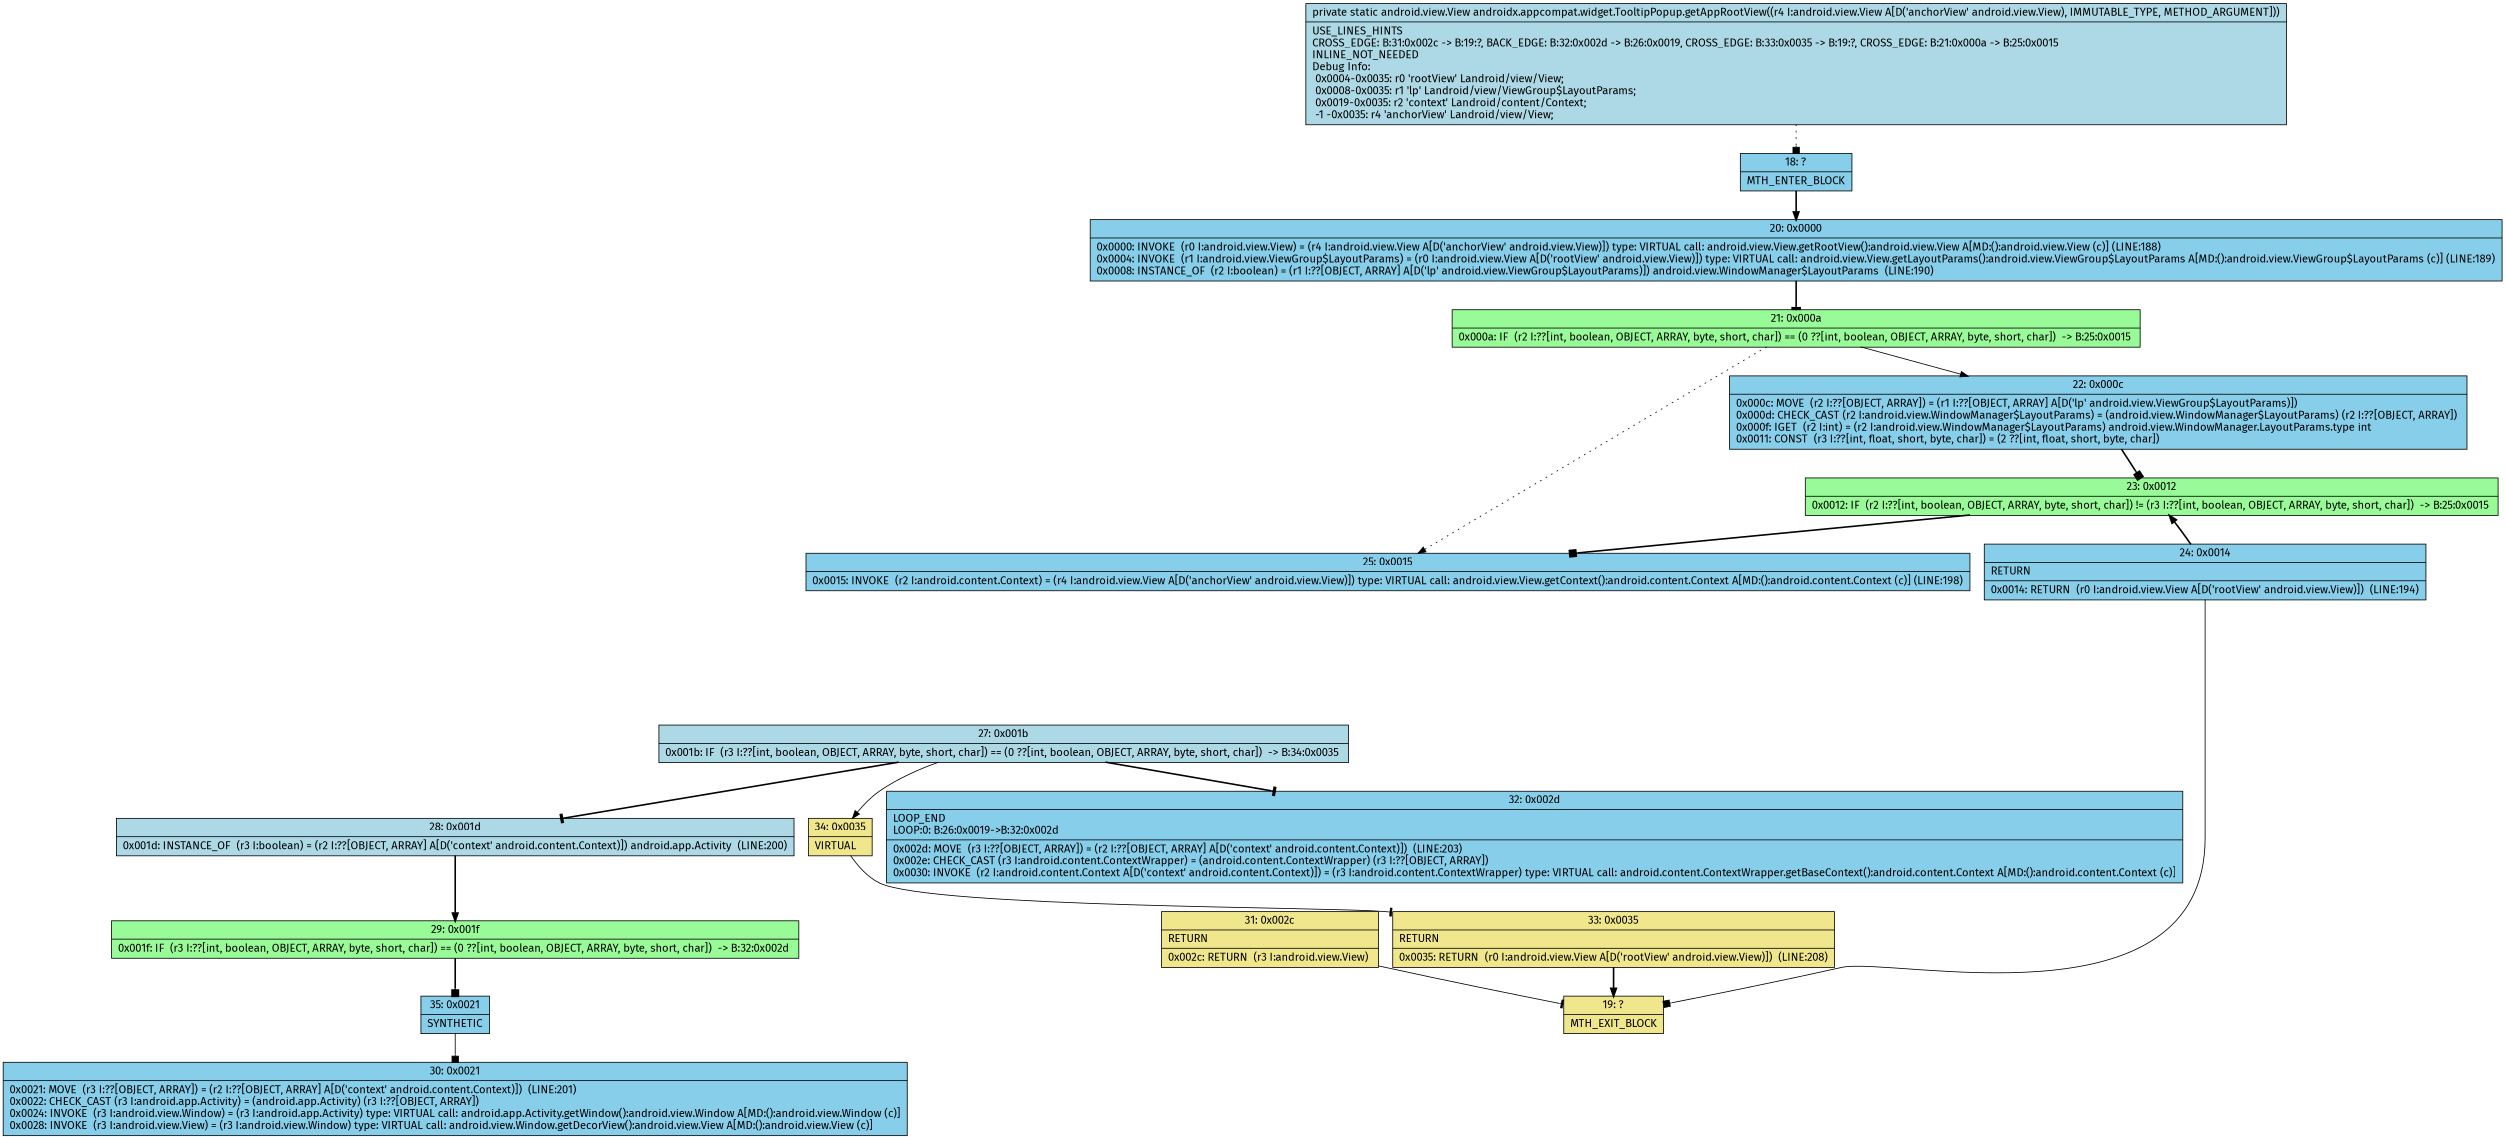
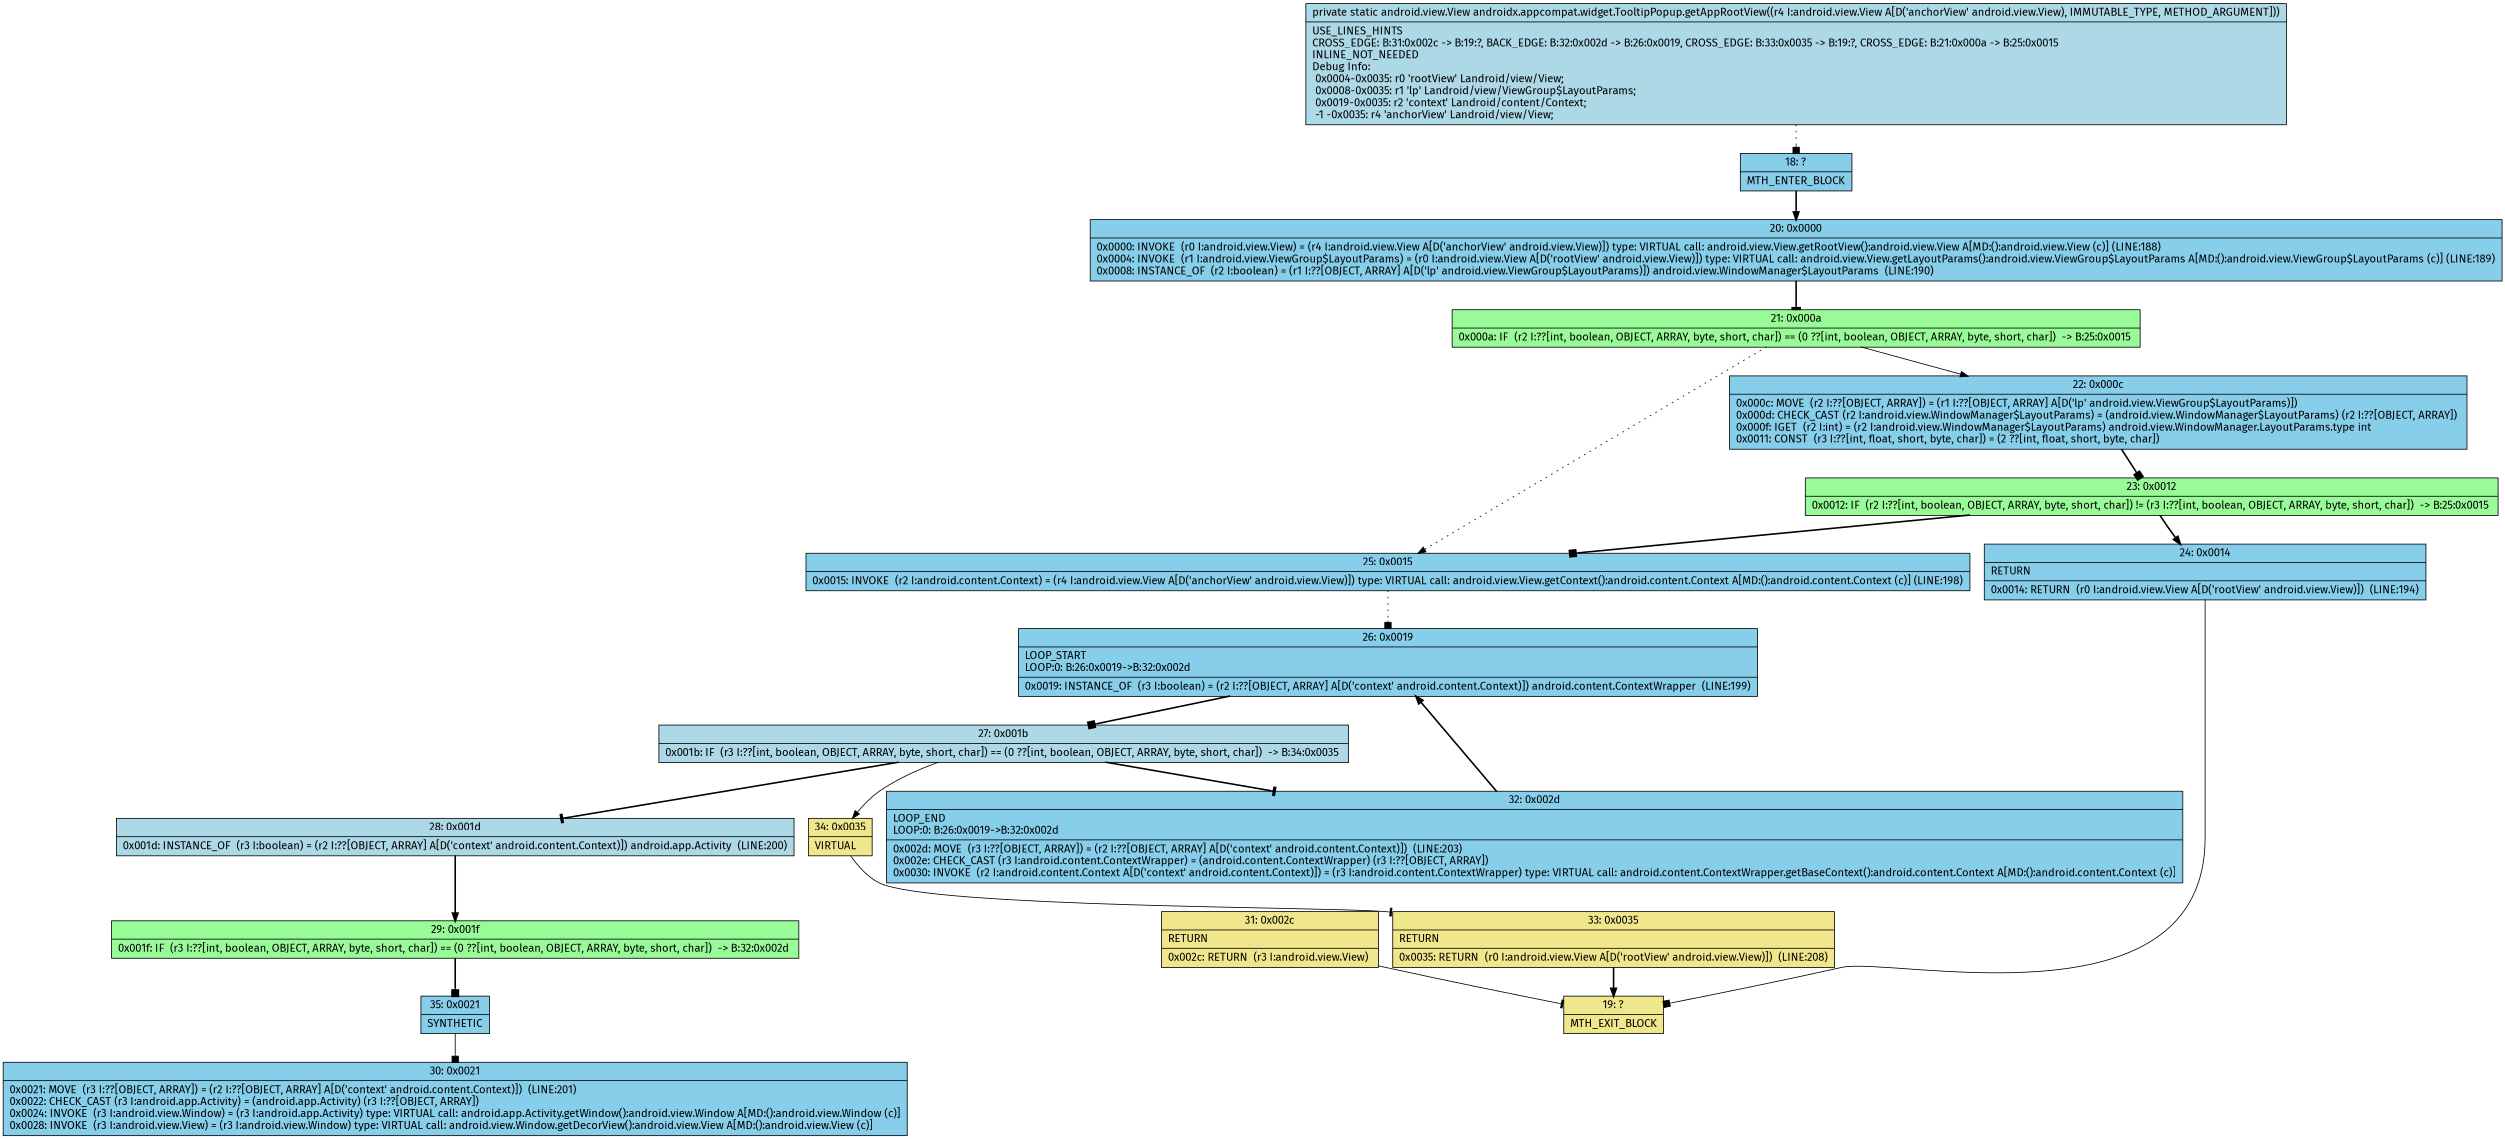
(2183, 533) -> (2168, 527)
none -> (1388, 662)
